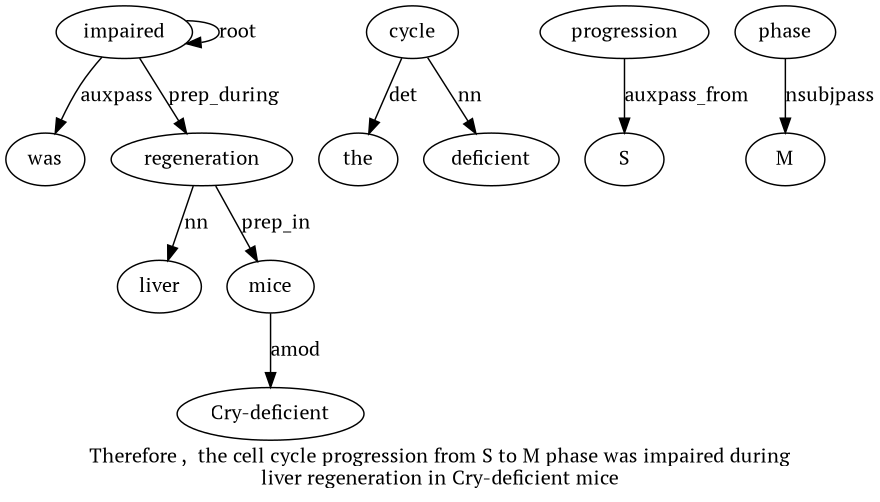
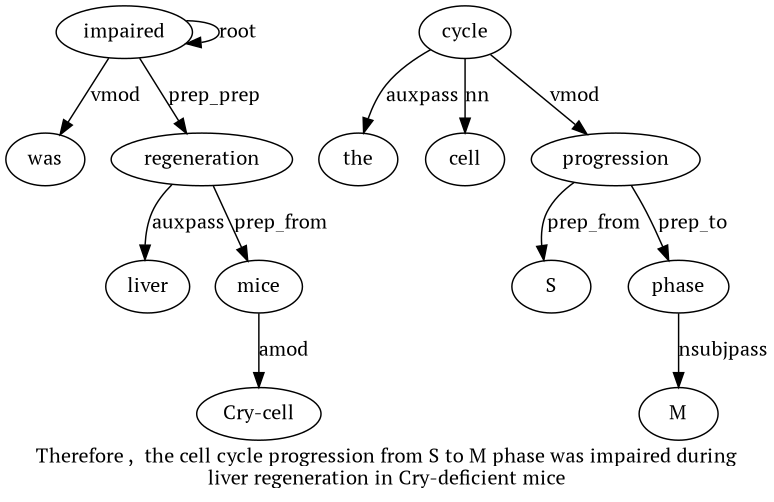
none -> (533, 90)
(117, 96) -> (116, 96)
(224, 96) -> (215, 96)
(404, 96) -> (423, 96)
(687, 96) -> (594, 223)
(491, 159) -> (465, 159)
none -> (648, 216)
(197, 223) -> (189, 223)
(276, 223) -> (281, 223)
(271, 414) -> (259, 414)
